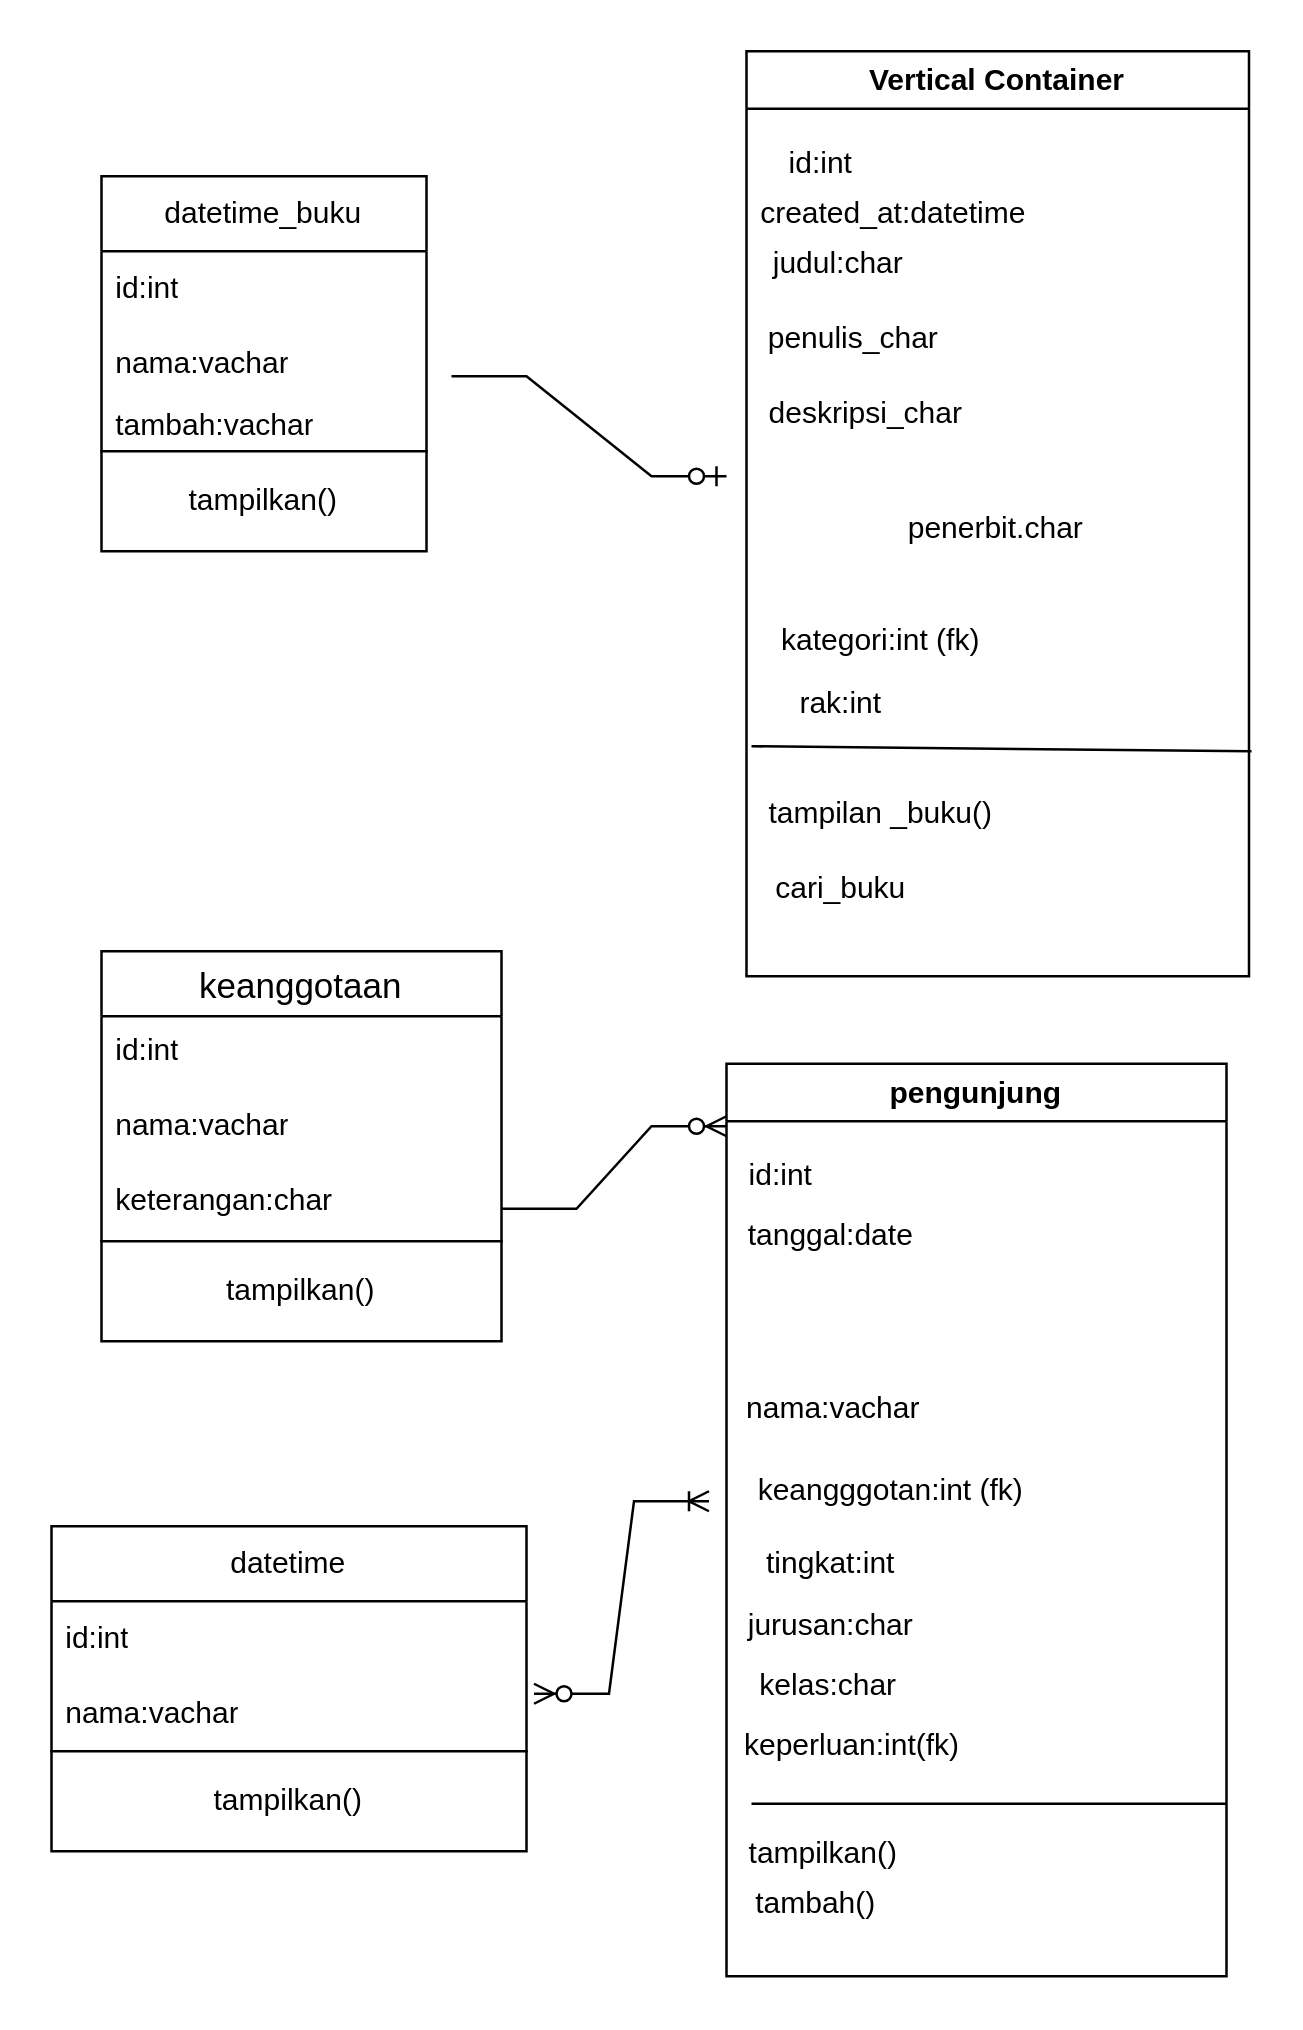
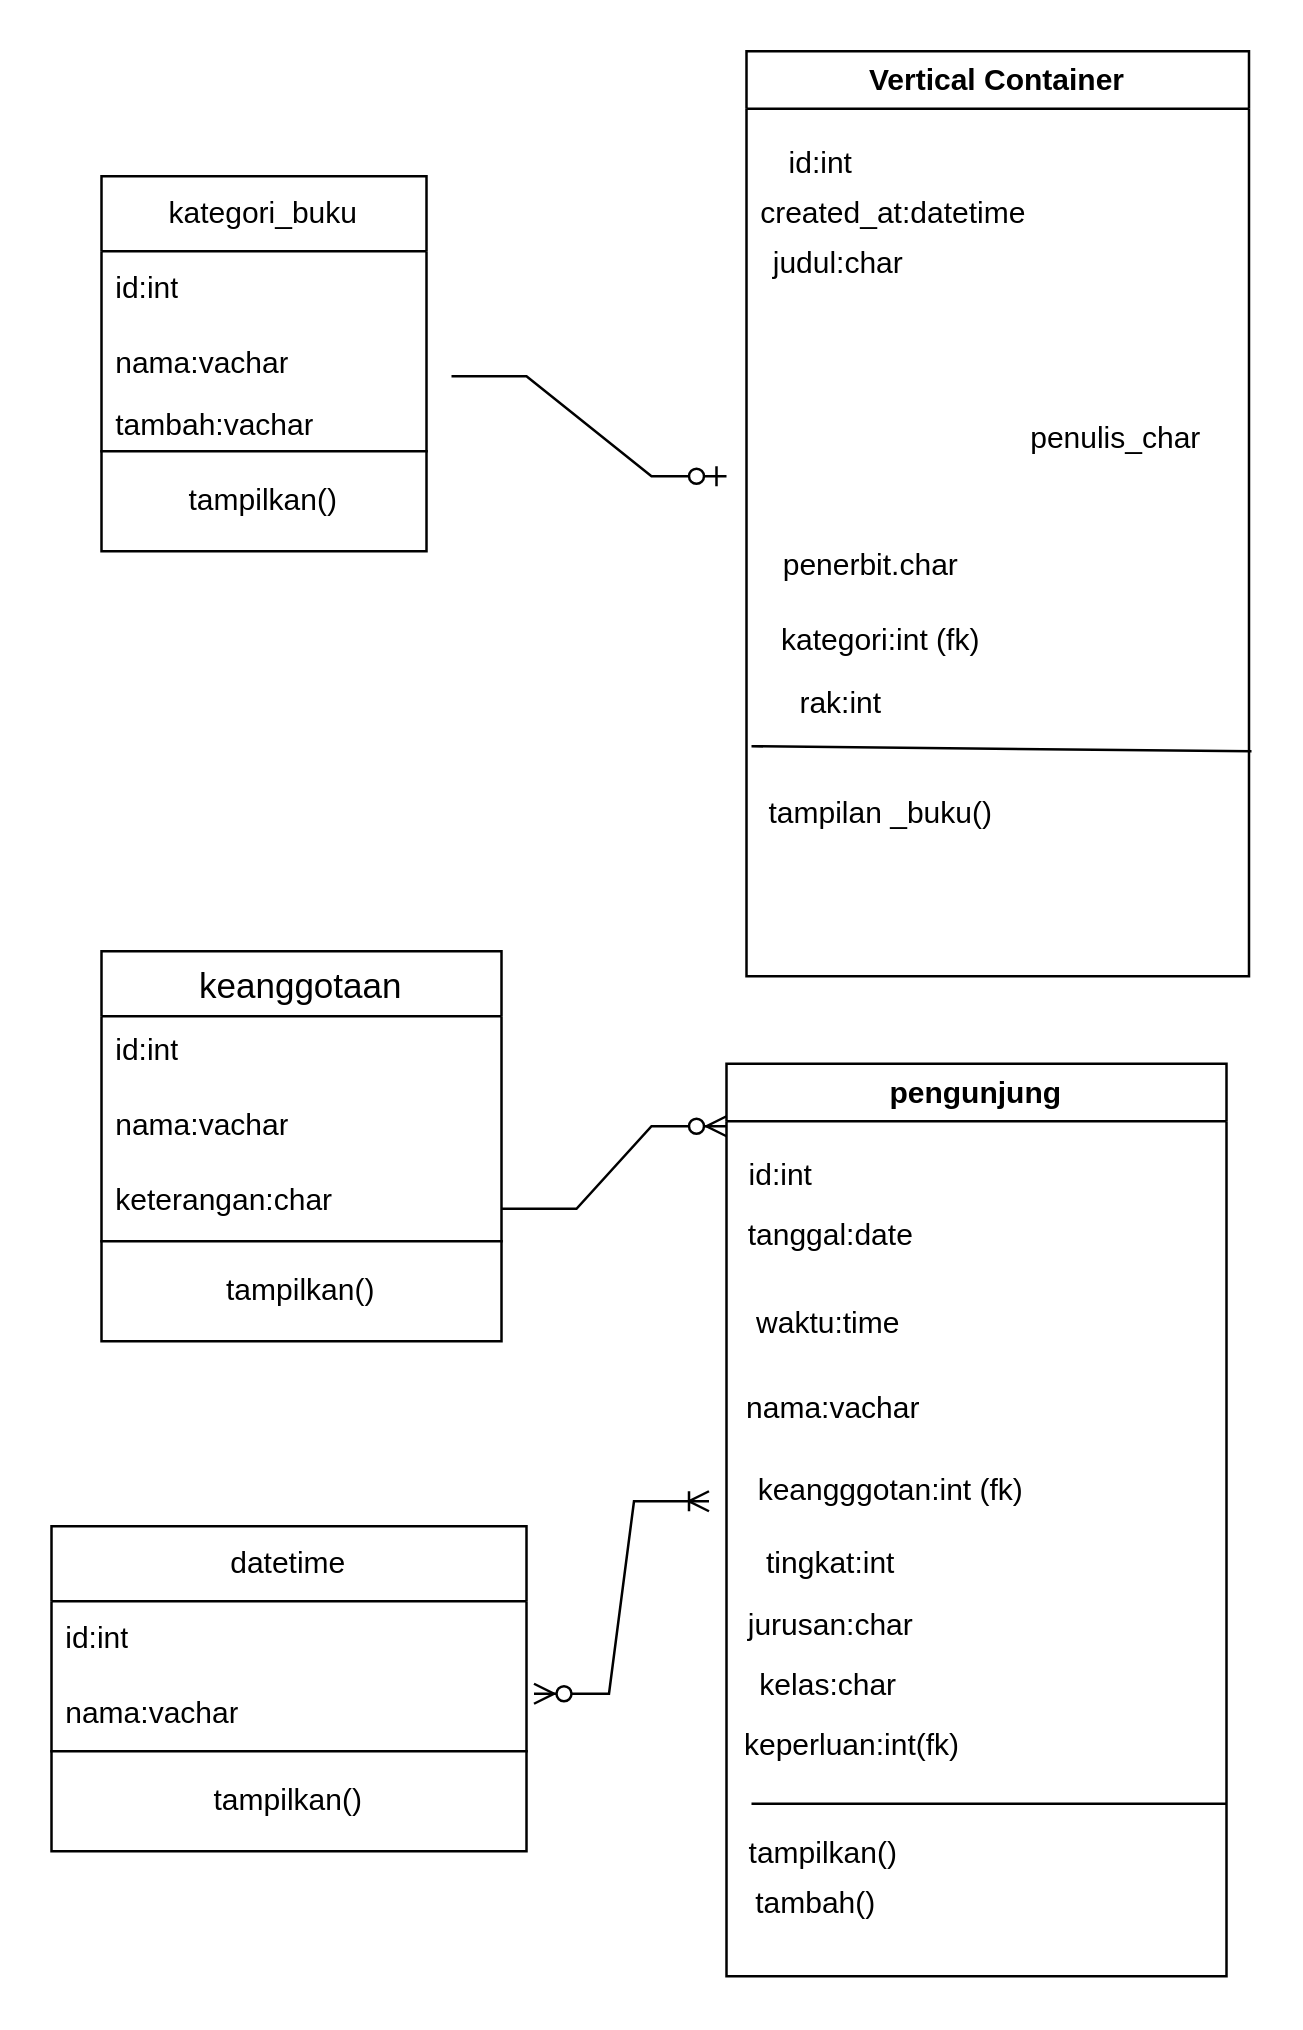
(264, 214) -> (264, 214)
(854, 339) -> (1116, 439)
(866, 414) -> none
(996, 529) -> (871, 566)
(841, 889) -> none
none -> (829, 1324)
